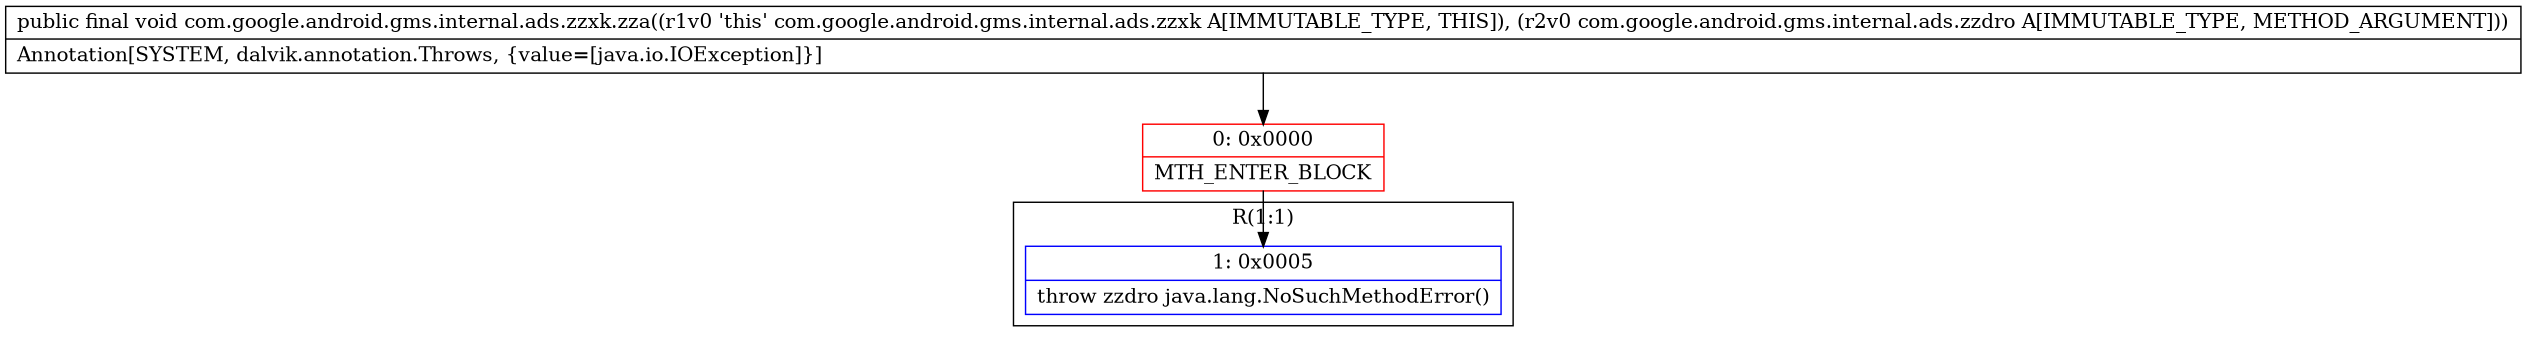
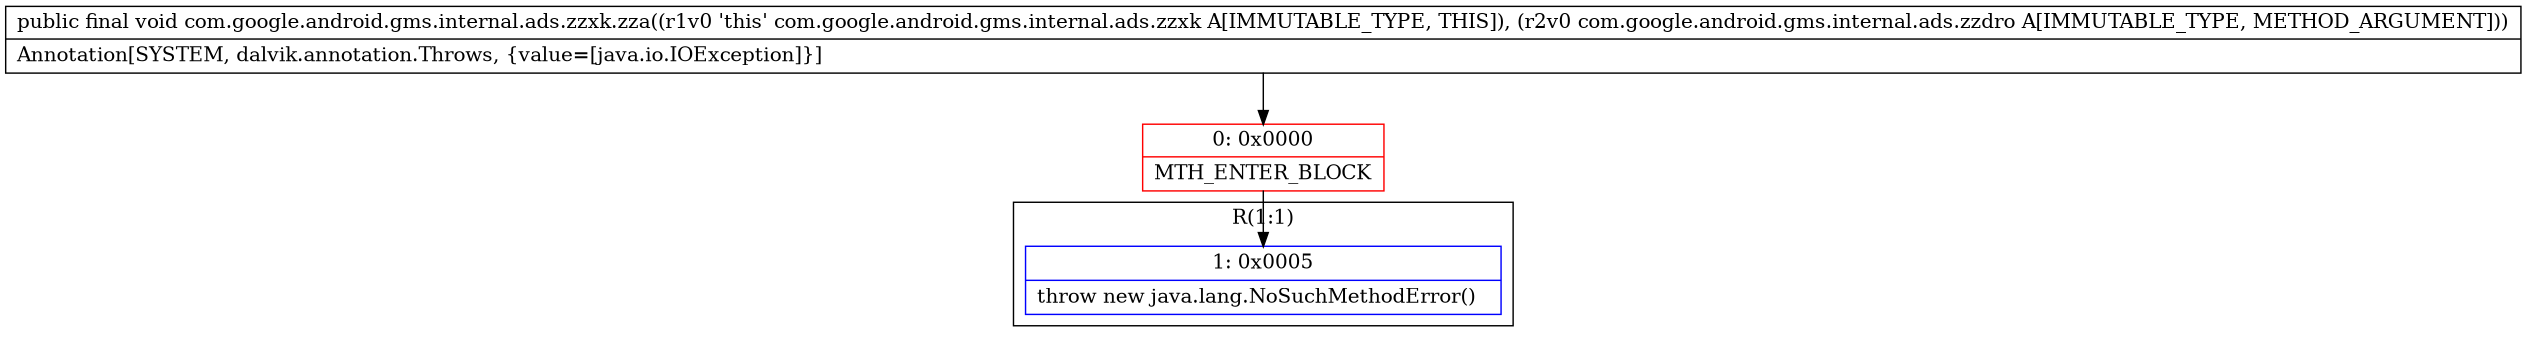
(1263, 297) -> (1257, 297)
